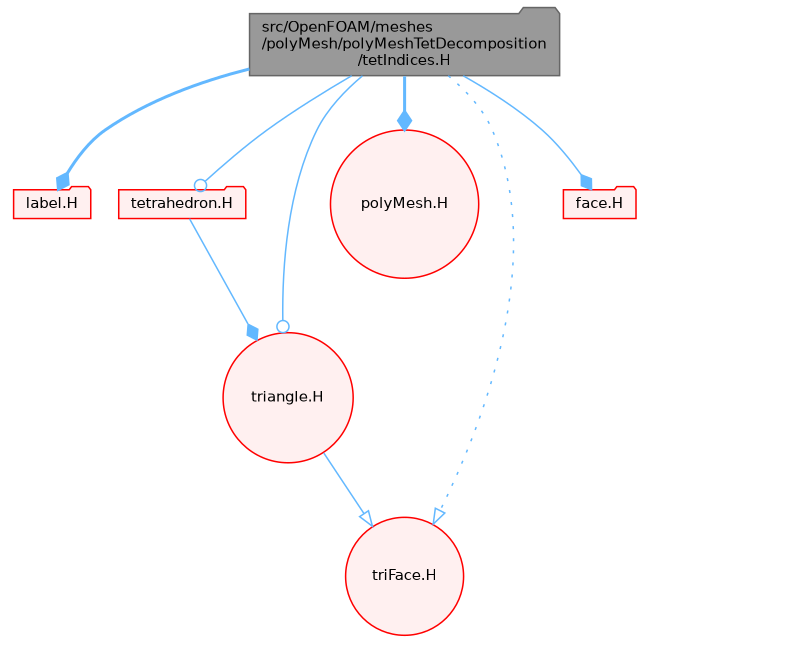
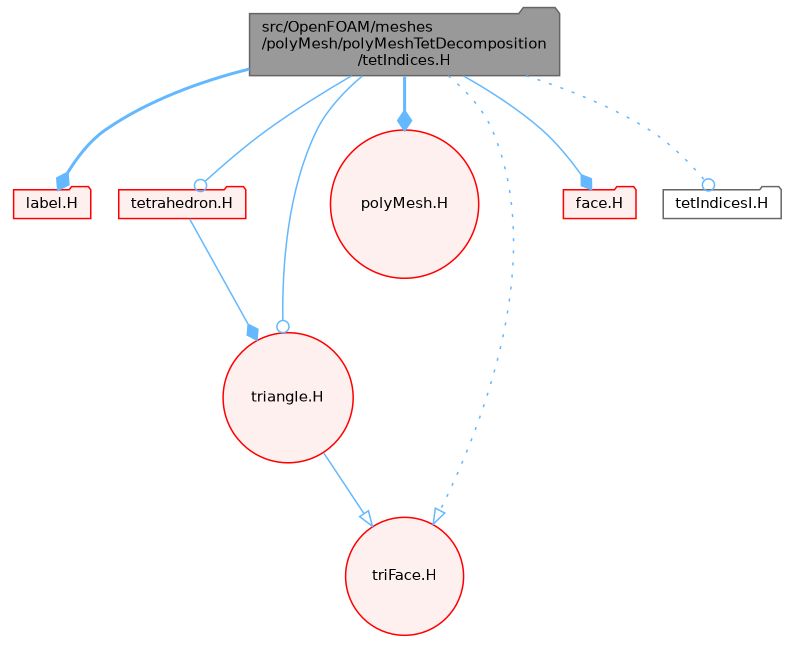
none -> (722, 204)
